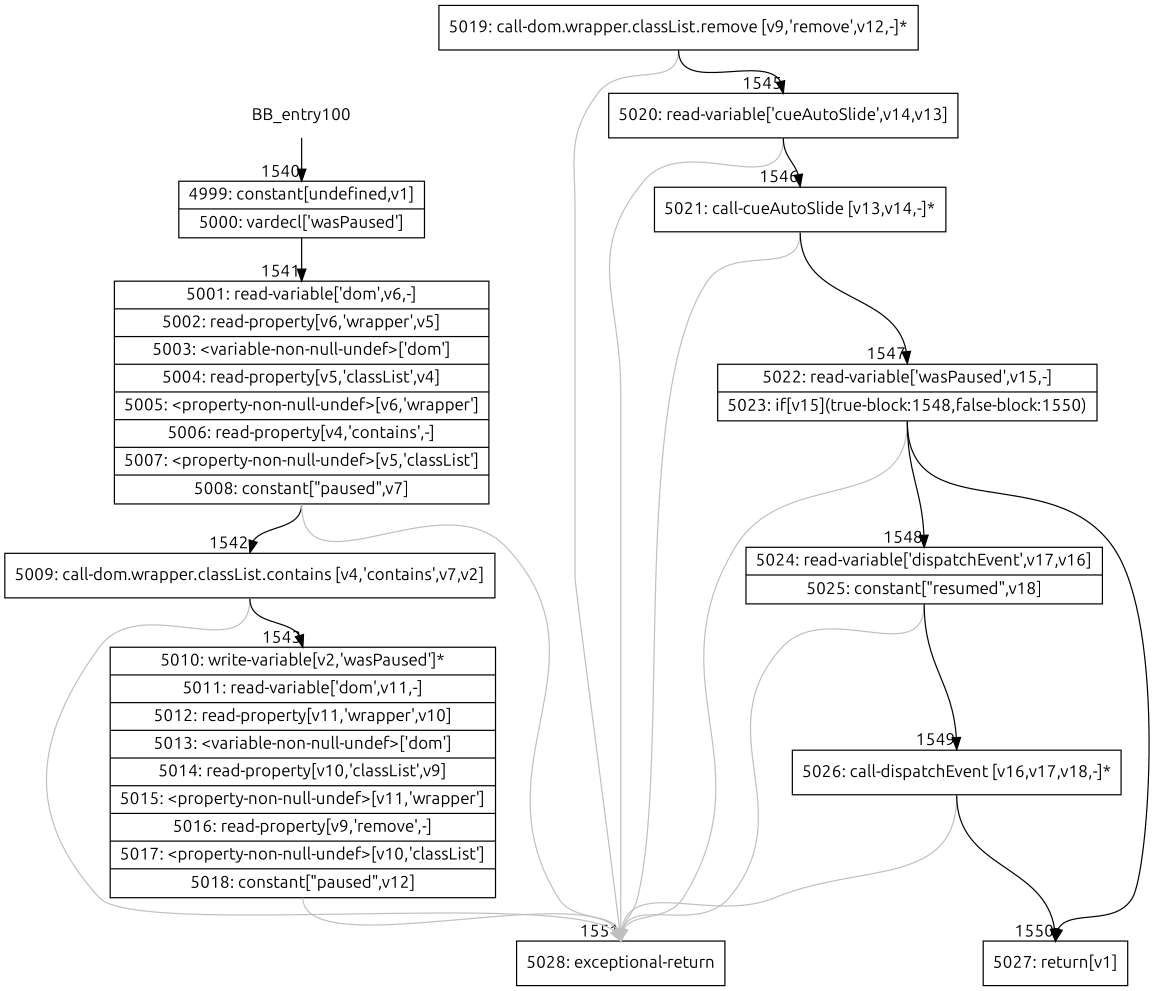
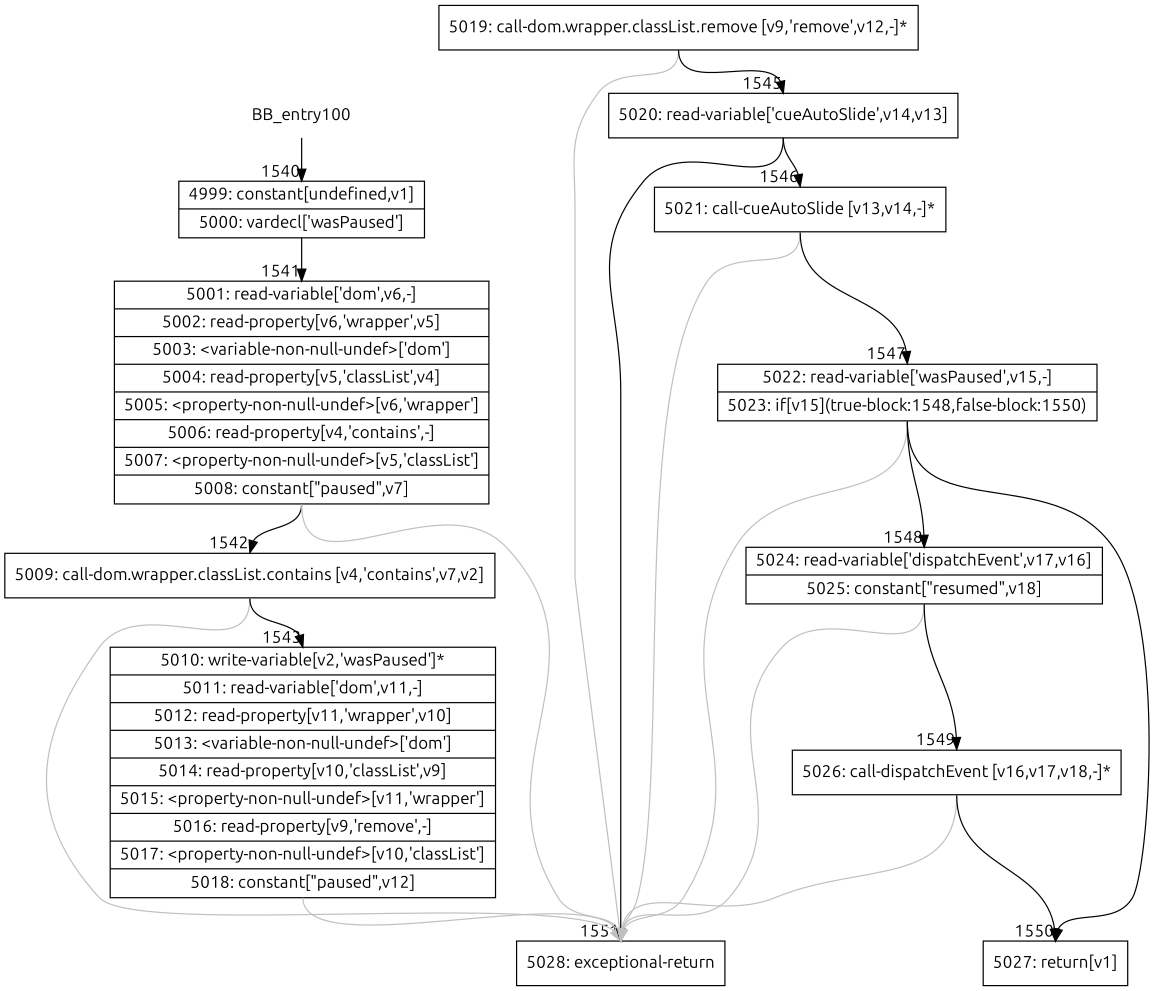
(621, 469) -> (621, 469)
